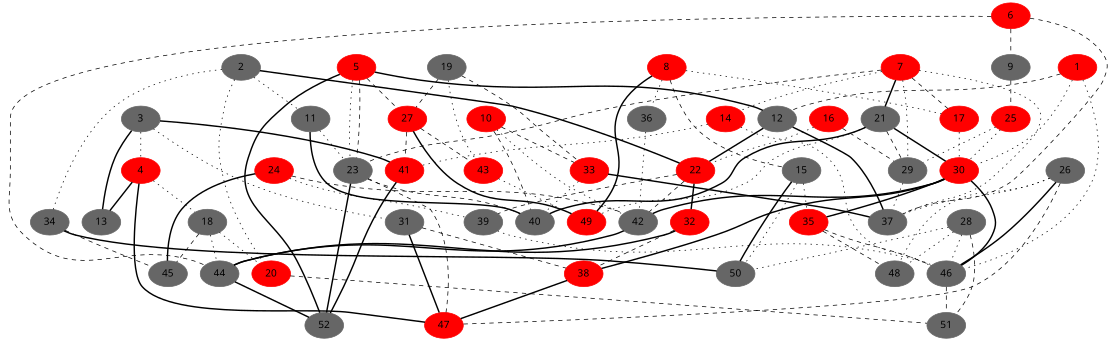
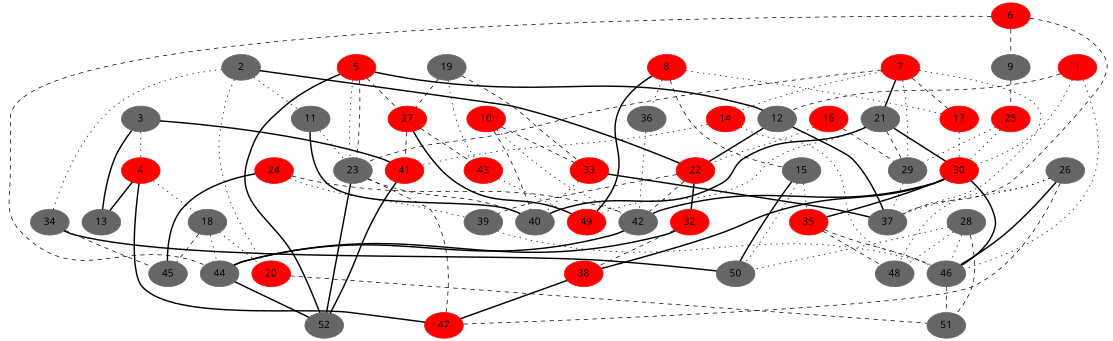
(405, 222) -> none
